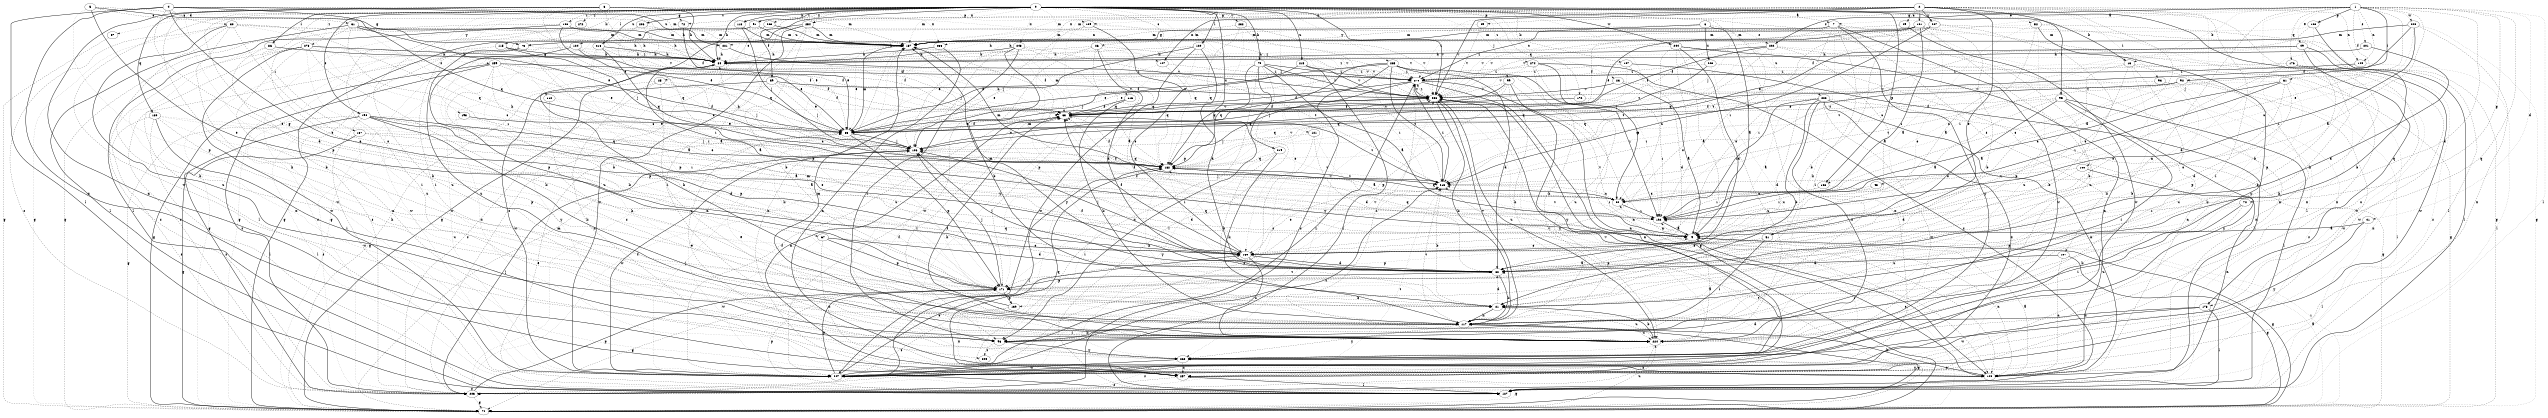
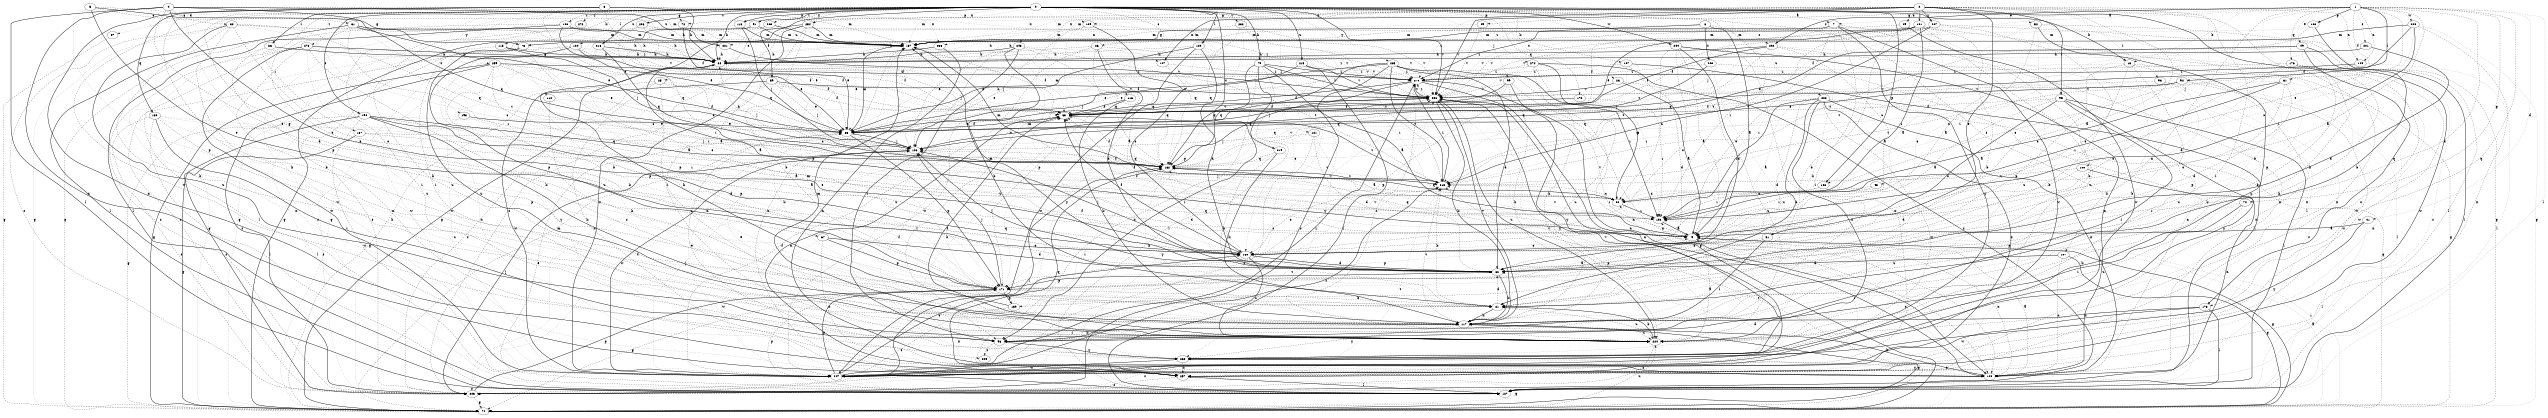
(512, 107) -> (512, 107)
